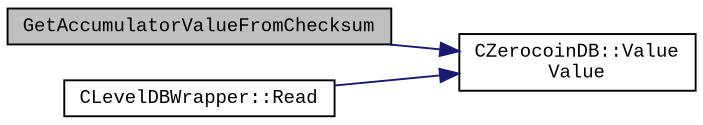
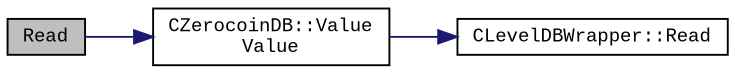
(199, 26) -> (46, 37)
(387, 80) -> (414, 37)
